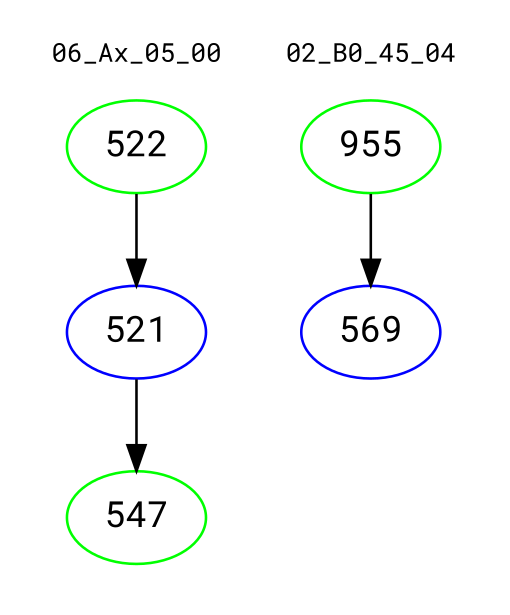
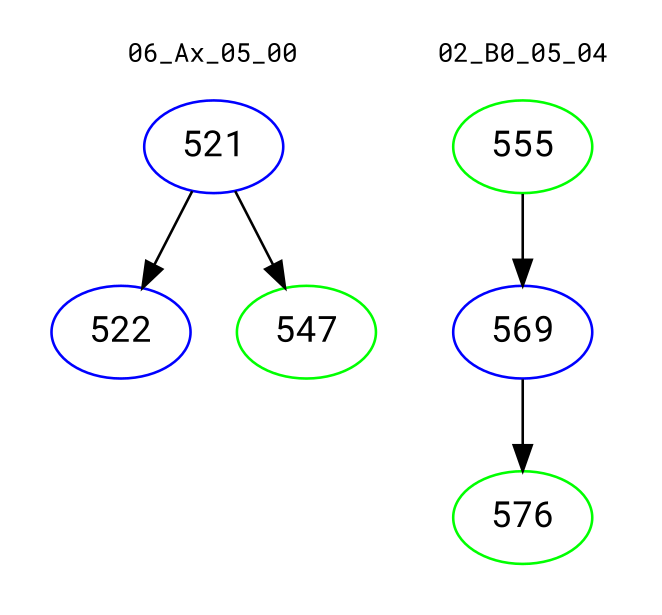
(372, 55) -> (524, 55)
(136, 147) -> (121, 332)
(371, 147) -> (523, 147)
(136, 227) -> (173, 228)
none -> (523, 518)
